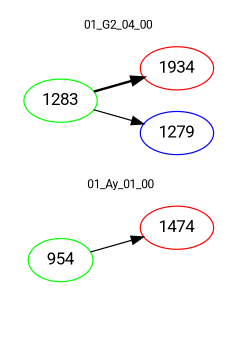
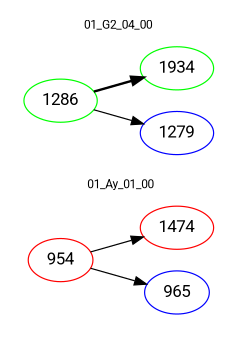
(177, 68) -> (177, 68)
(61, 101) -> (61, 101)
(61, 260) -> (61, 260)
none -> (177, 292)
